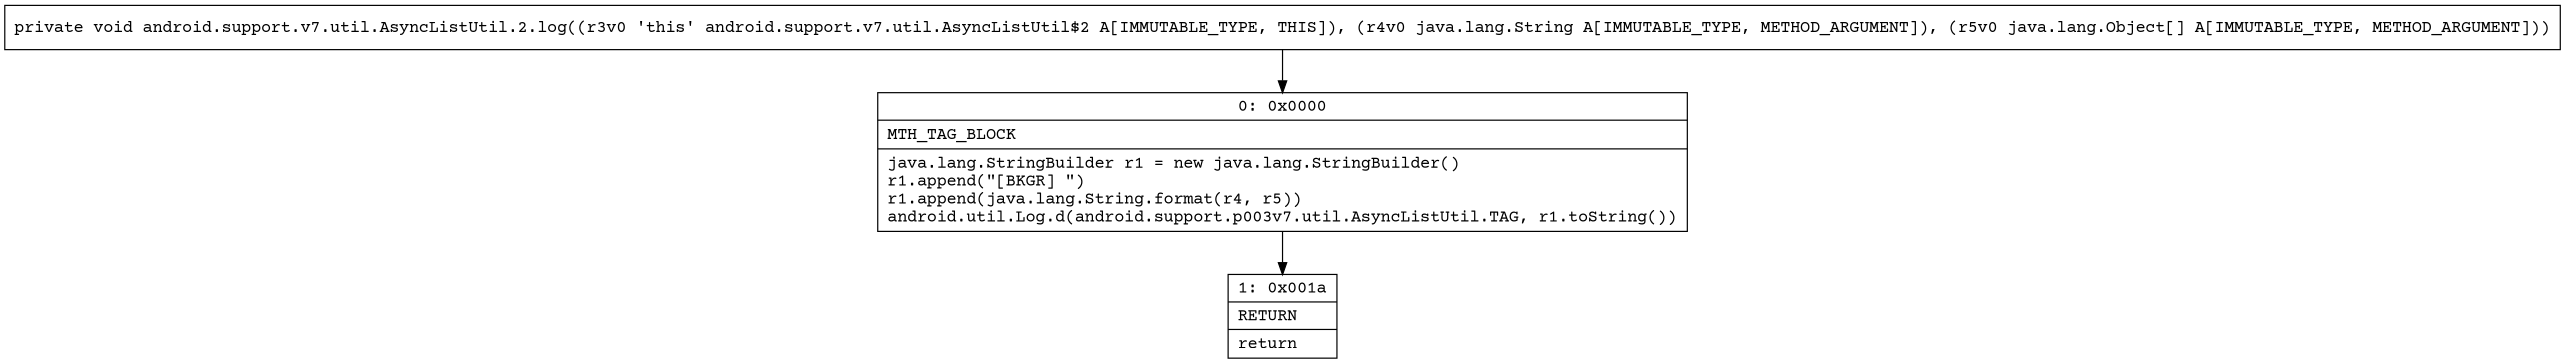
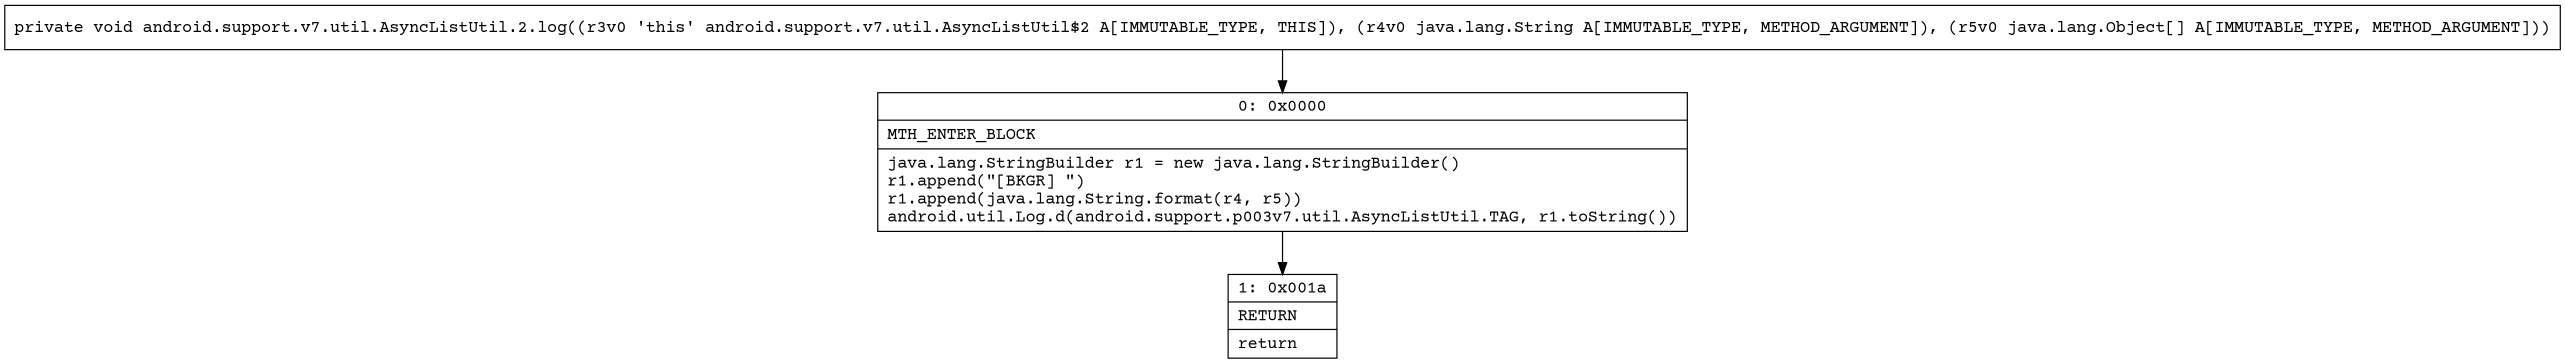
(952, 134) -> (961, 134)
